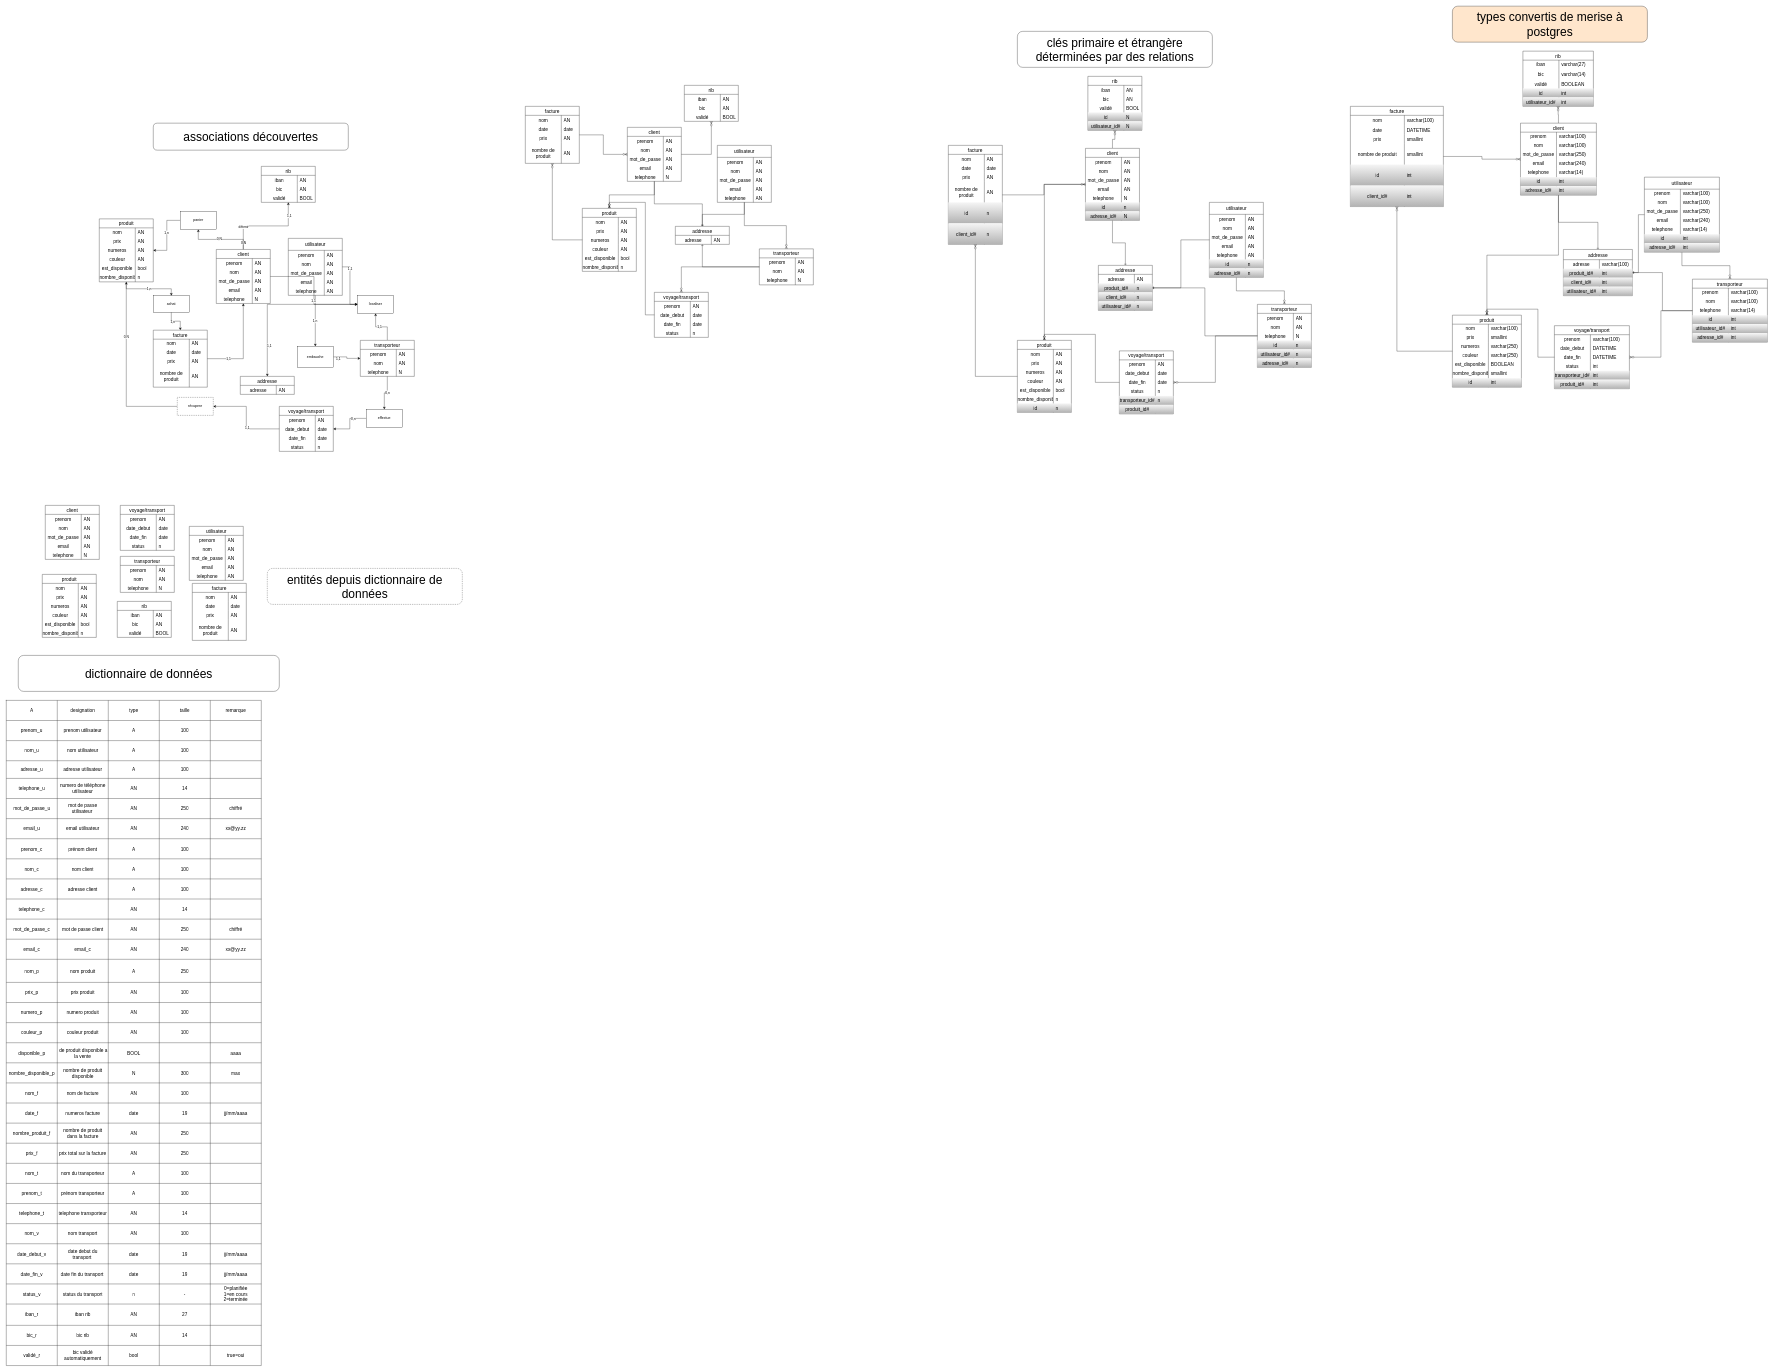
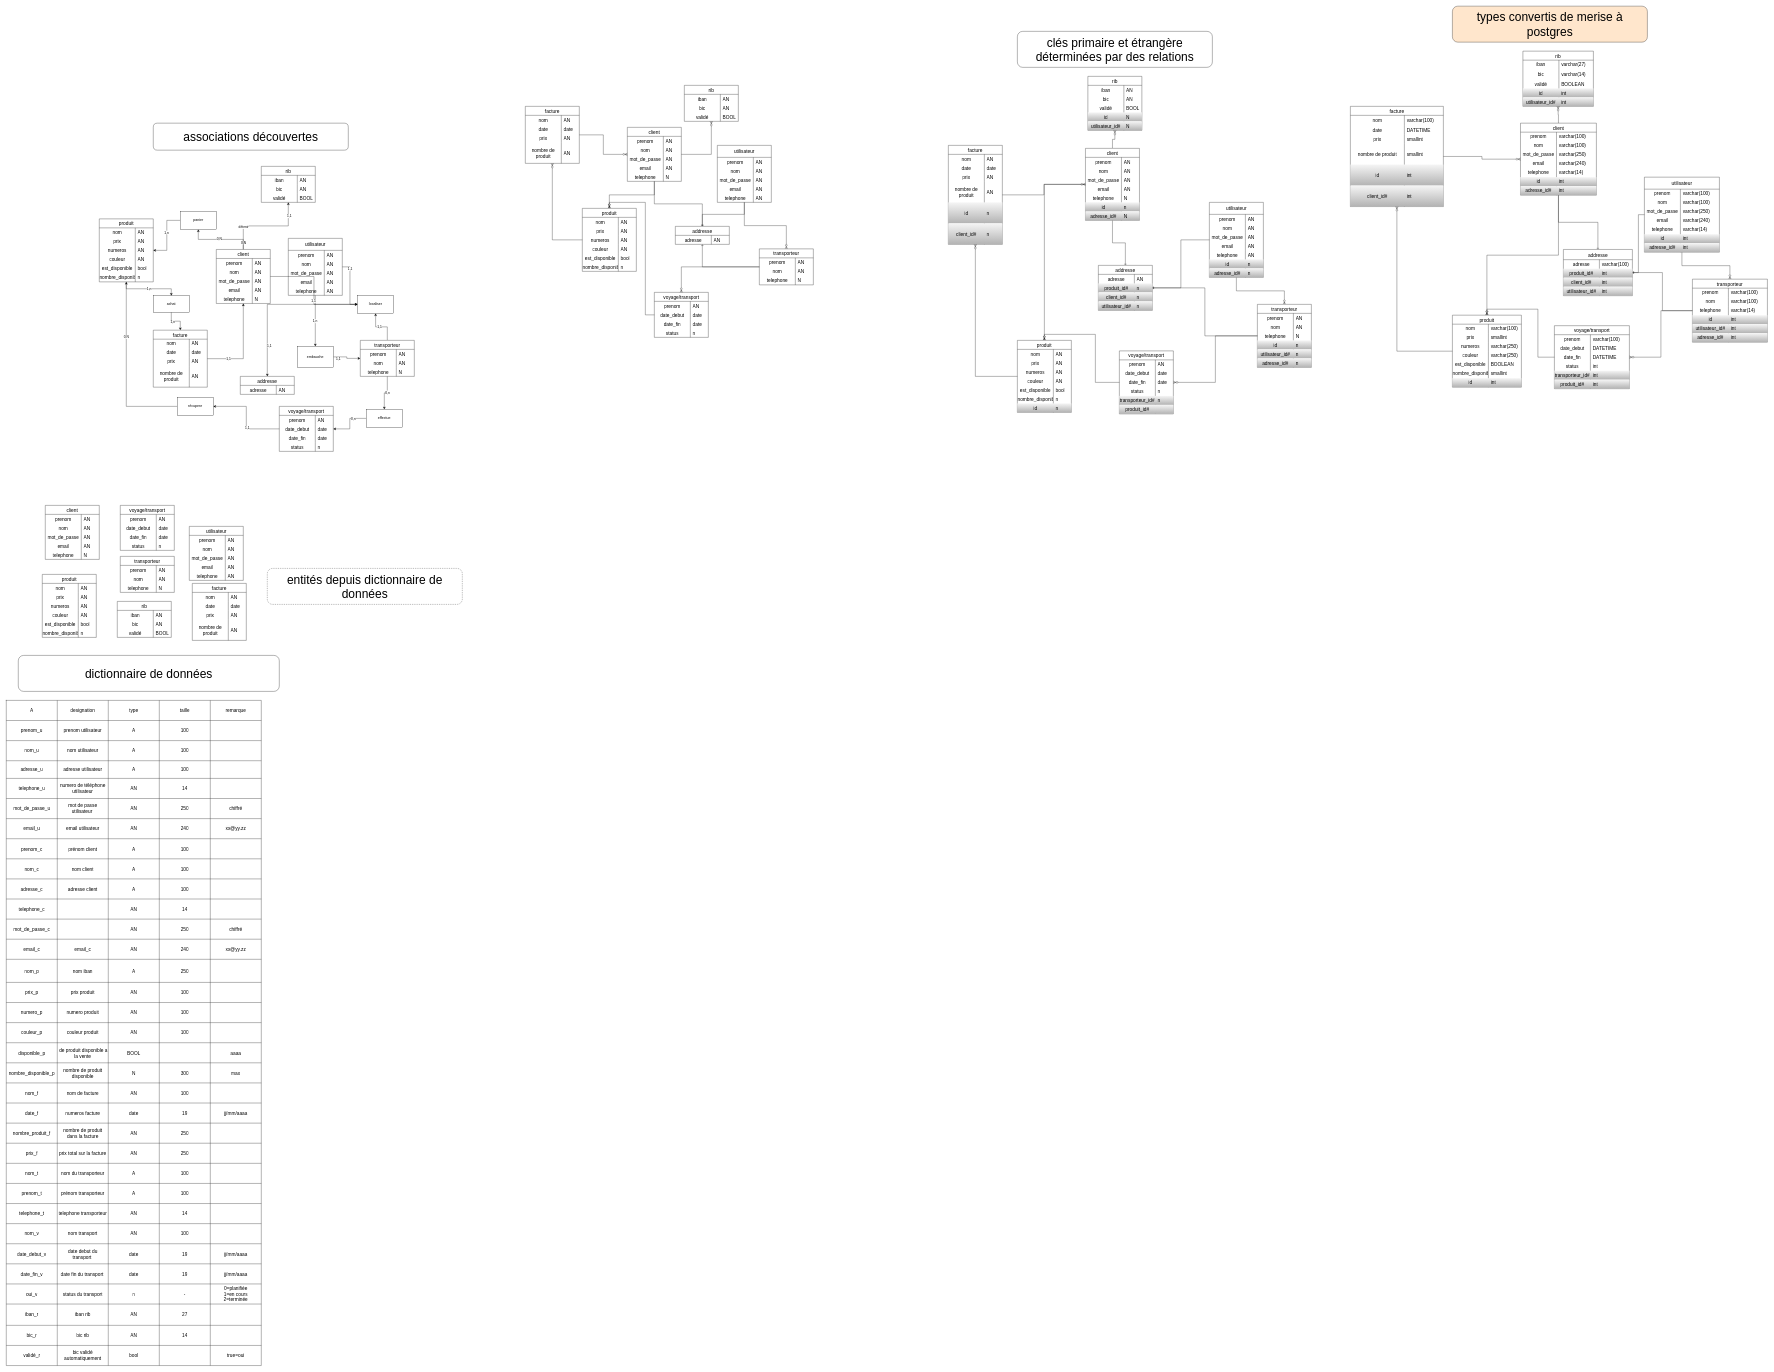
(195, 406) -> (195, 406)
(83, 929) -> none
(83, 971) -> (83, 971)
(32, 1294) -> (32, 1294)
